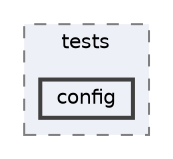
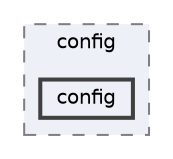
(87, 43) -> (87, 43)
